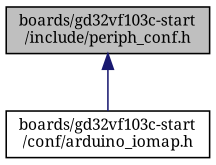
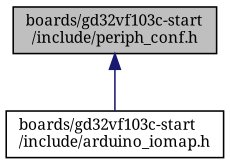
(108, 134) -> (115, 134)
